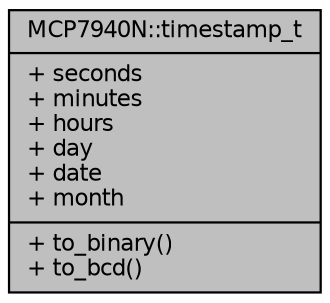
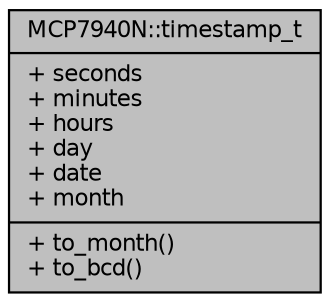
(100, 244) -> (102, 244)
